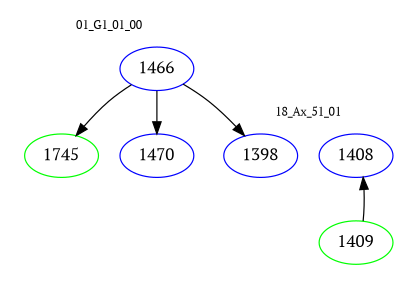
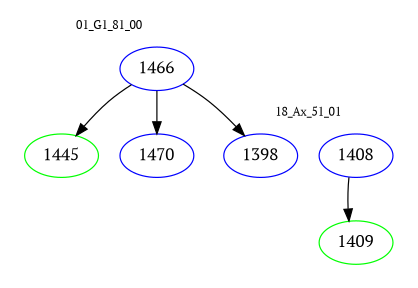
(109, 26) -> (109, 26)
(62, 156) -> (62, 156)
(364, 205) -> (348, 193)
